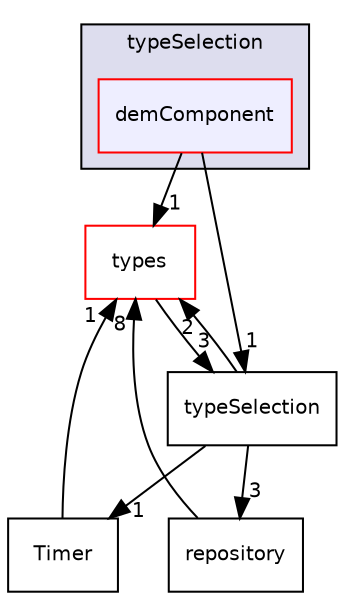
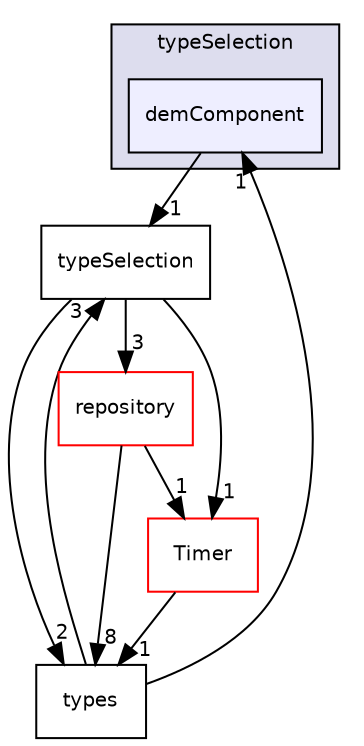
(195, 116) -> (225, 116)
(171, 181) -> (311, 461)
(140, 262) -> (91, 702)
none -> (160, 473)
(63, 555) -> (203, 555)
(236, 555) -> (126, 409)
